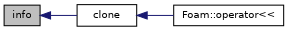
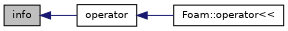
(107, 15) -> (107, 15)
